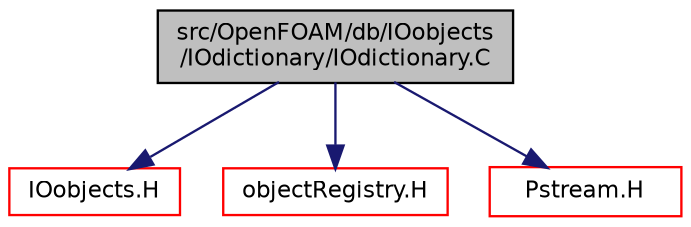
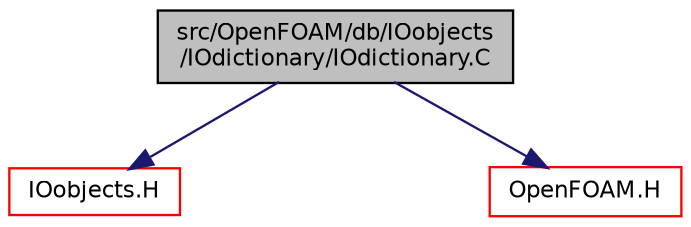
(335, 192) -> none
(586, 192) -> (586, 192)
